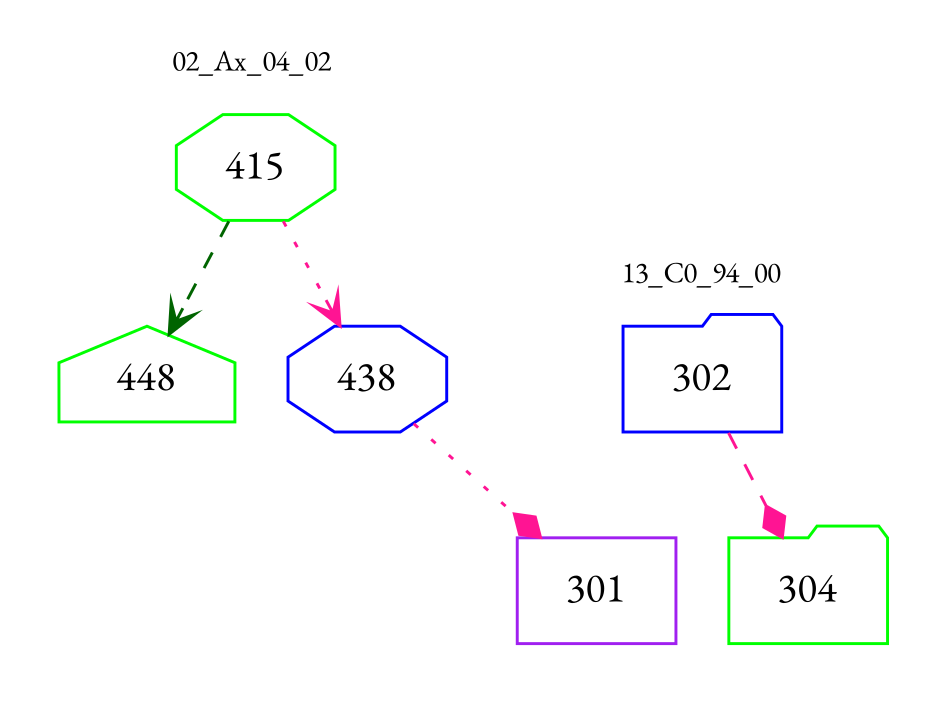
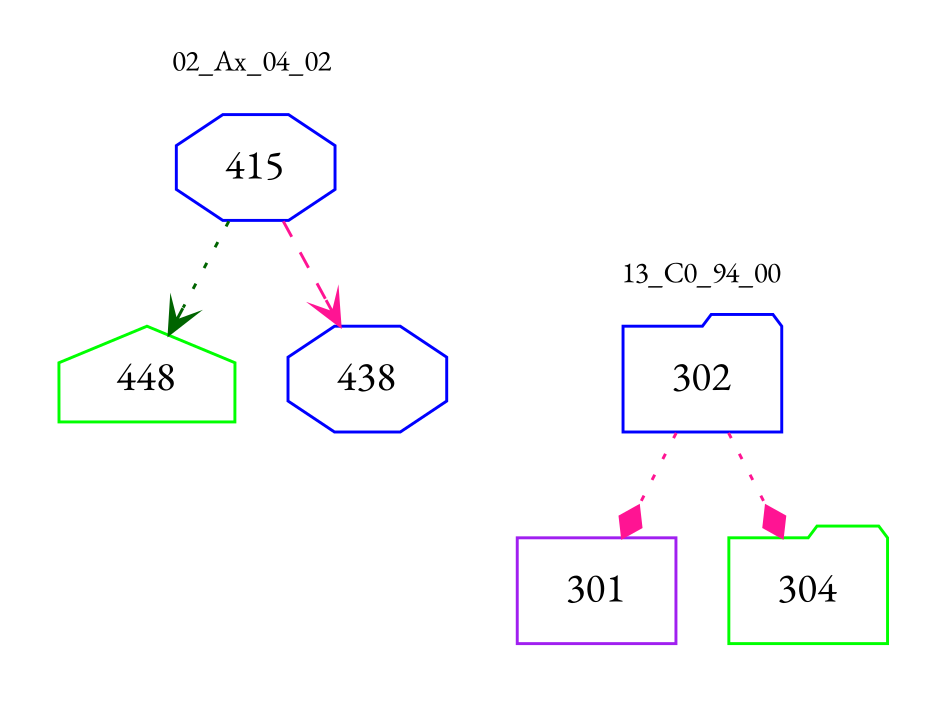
(256, 168) -> (256, 168)
(305, 261) -> (305, 261)
(206, 264) -> (206, 264)
(747, 469) -> (747, 469)
(471, 475) -> (658, 469)
